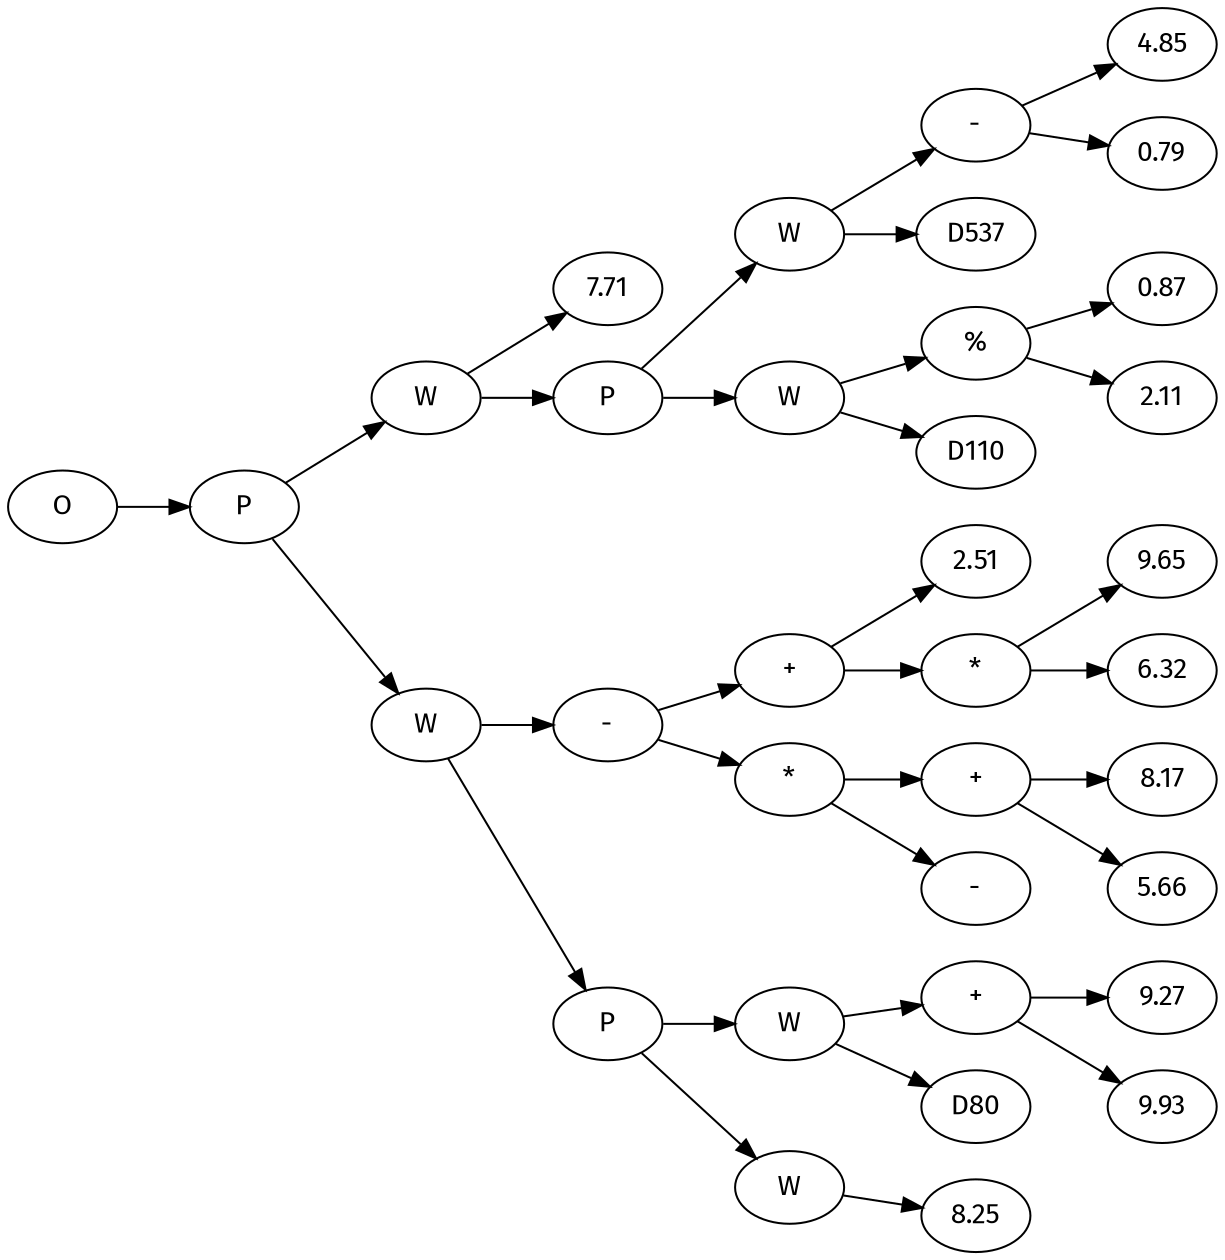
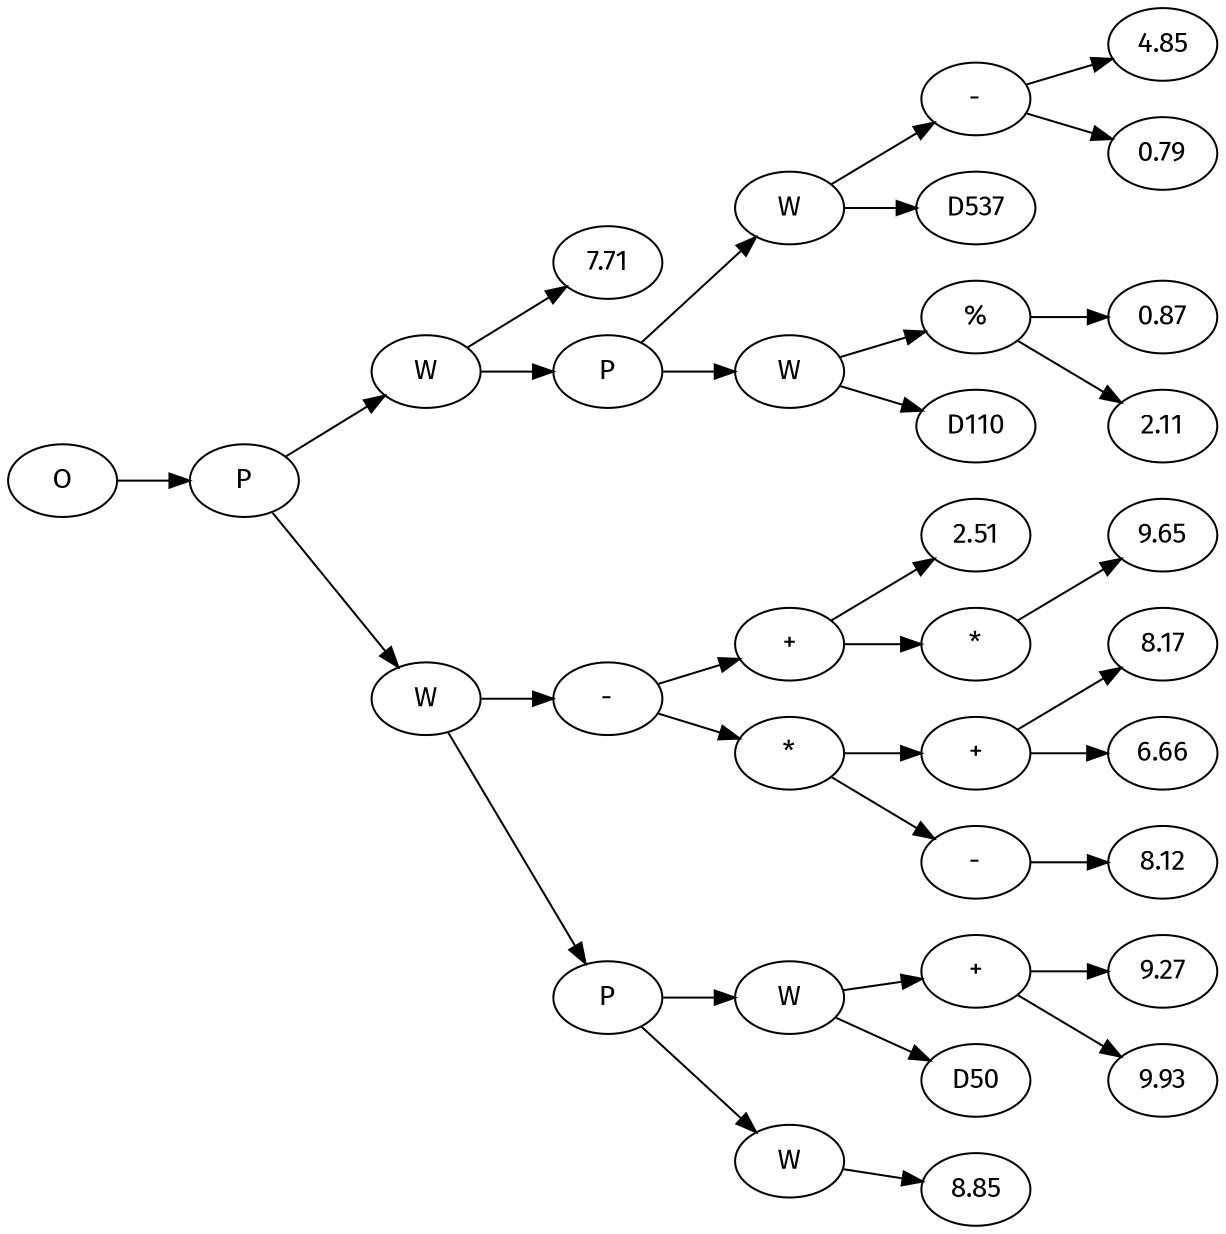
(1162, 670) -> none
none -> (1163, 862)
(1162, 889) -> (1163, 753)
(976, 1107) -> (976, 1080)
(976, 1216) -> (976, 1189)
